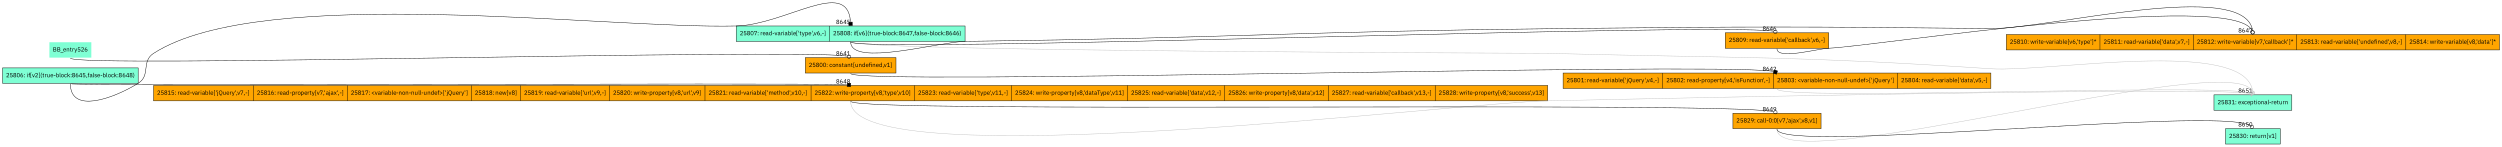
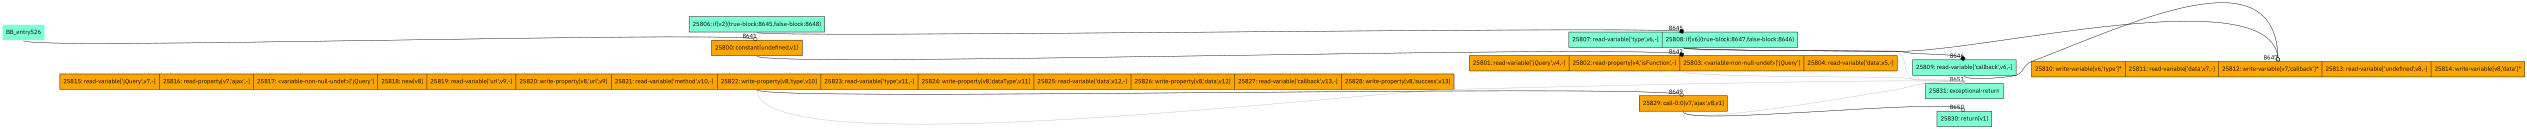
(1312, 37) -> (1822, 51)
(1777, 41) -> (1964, 68)
(458, 84) -> none
